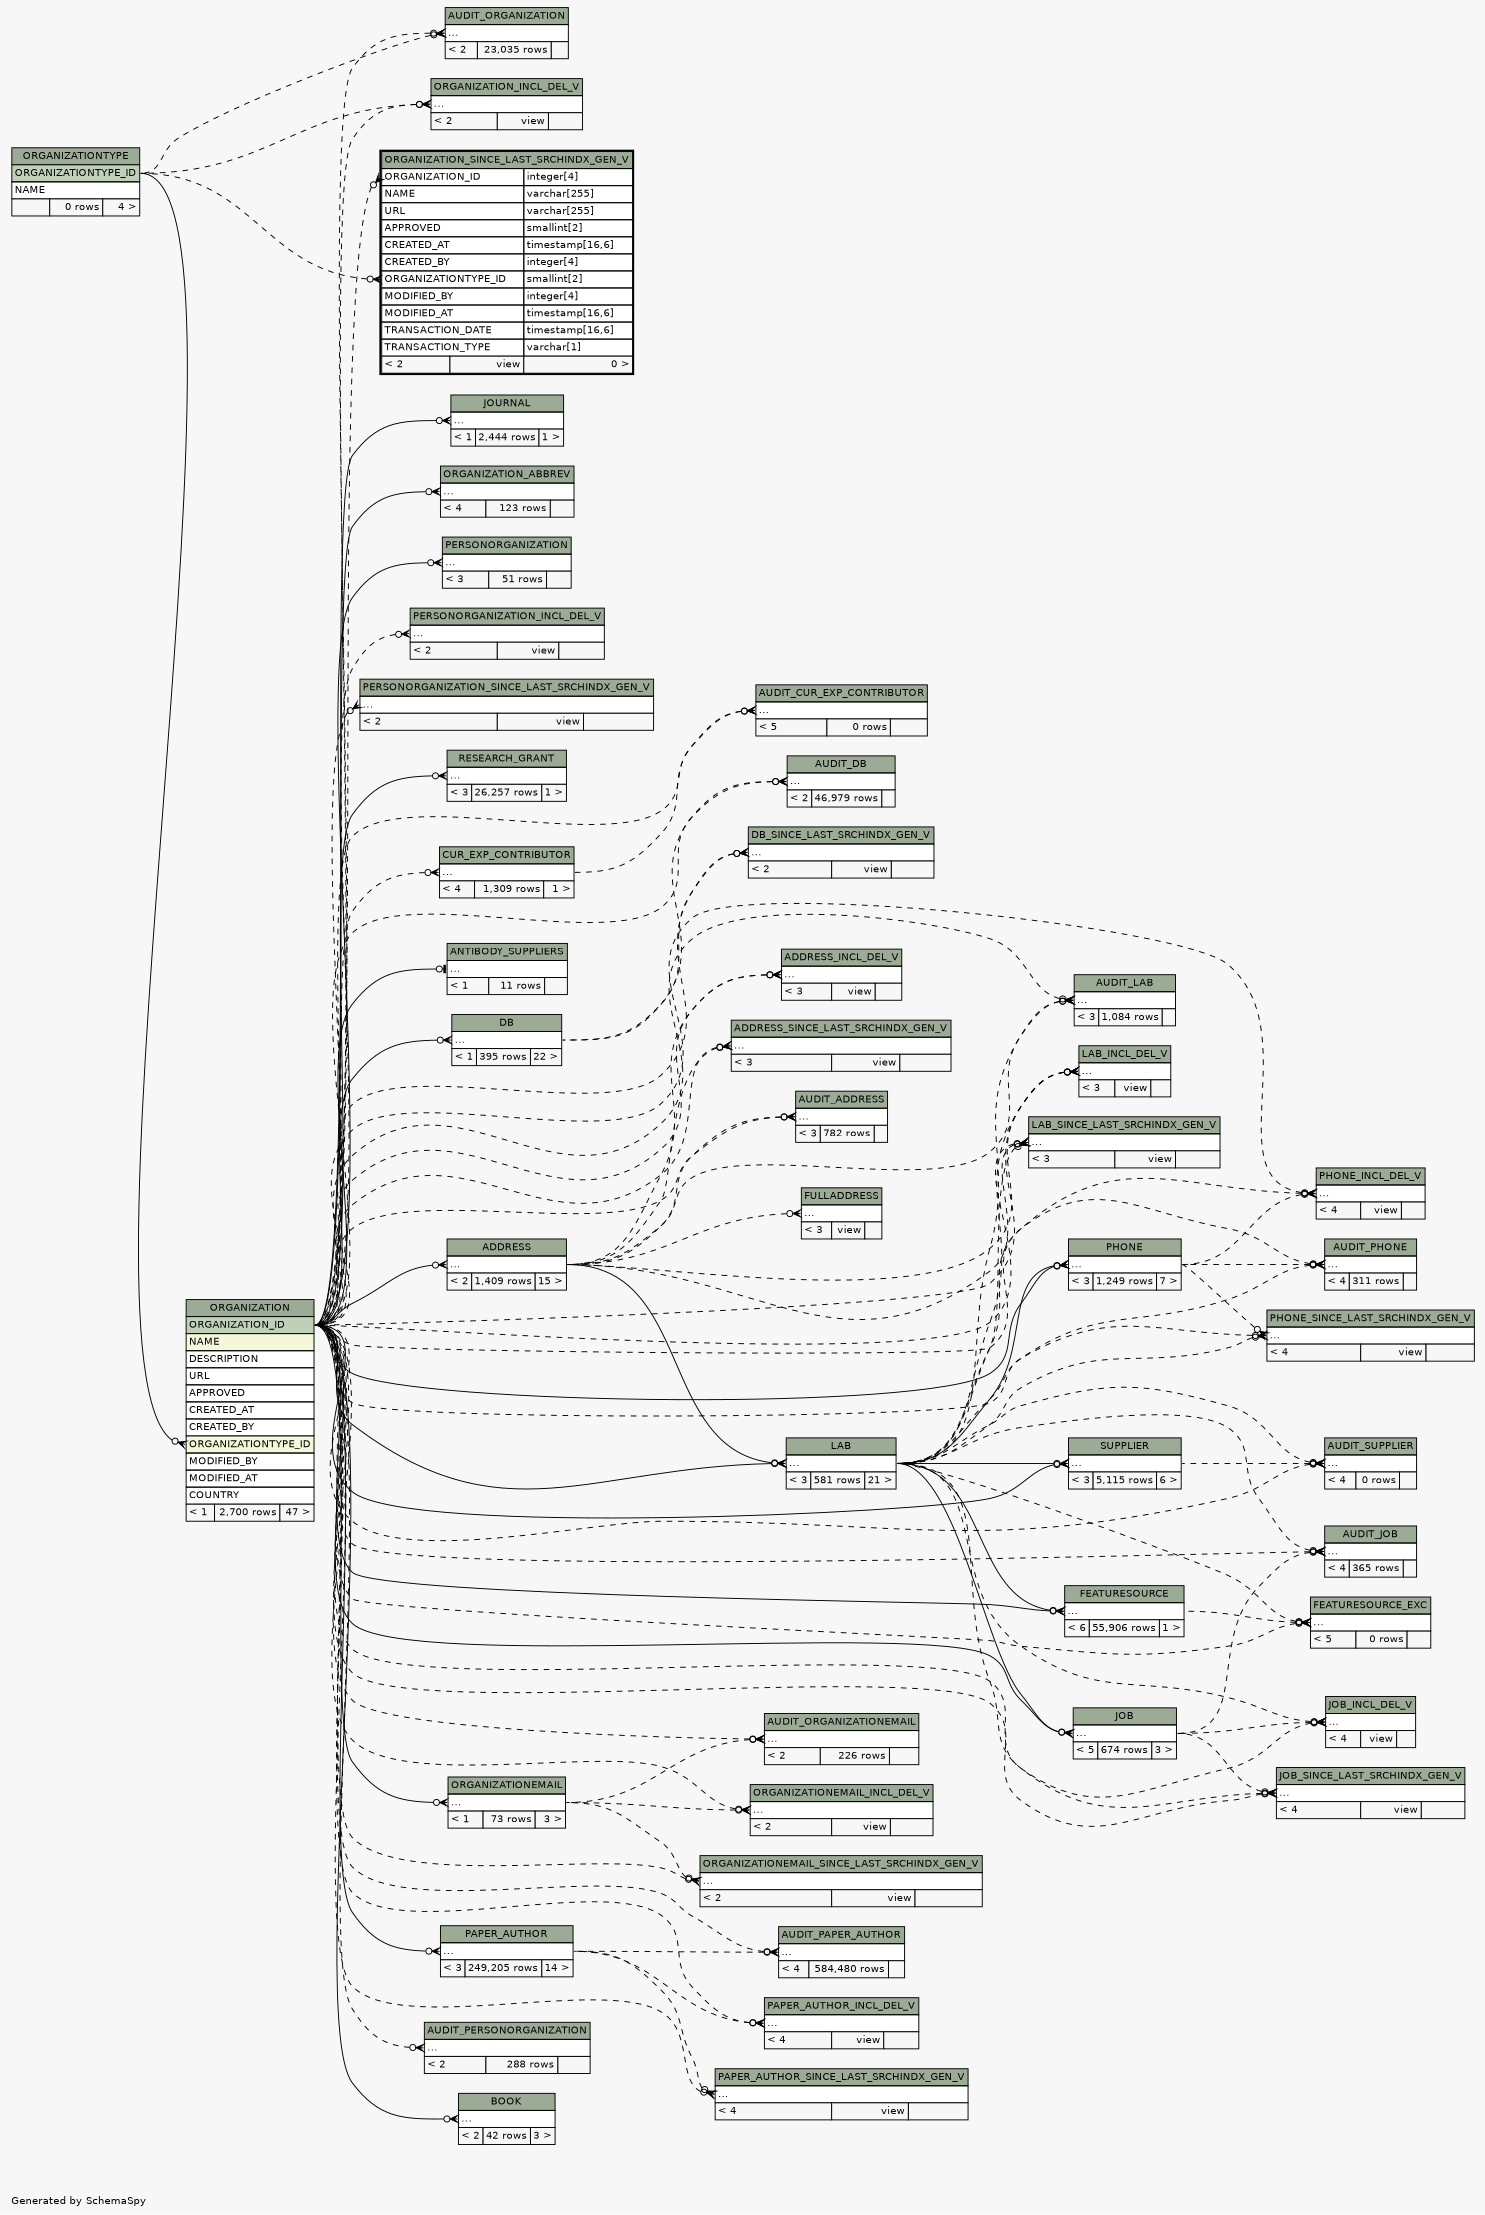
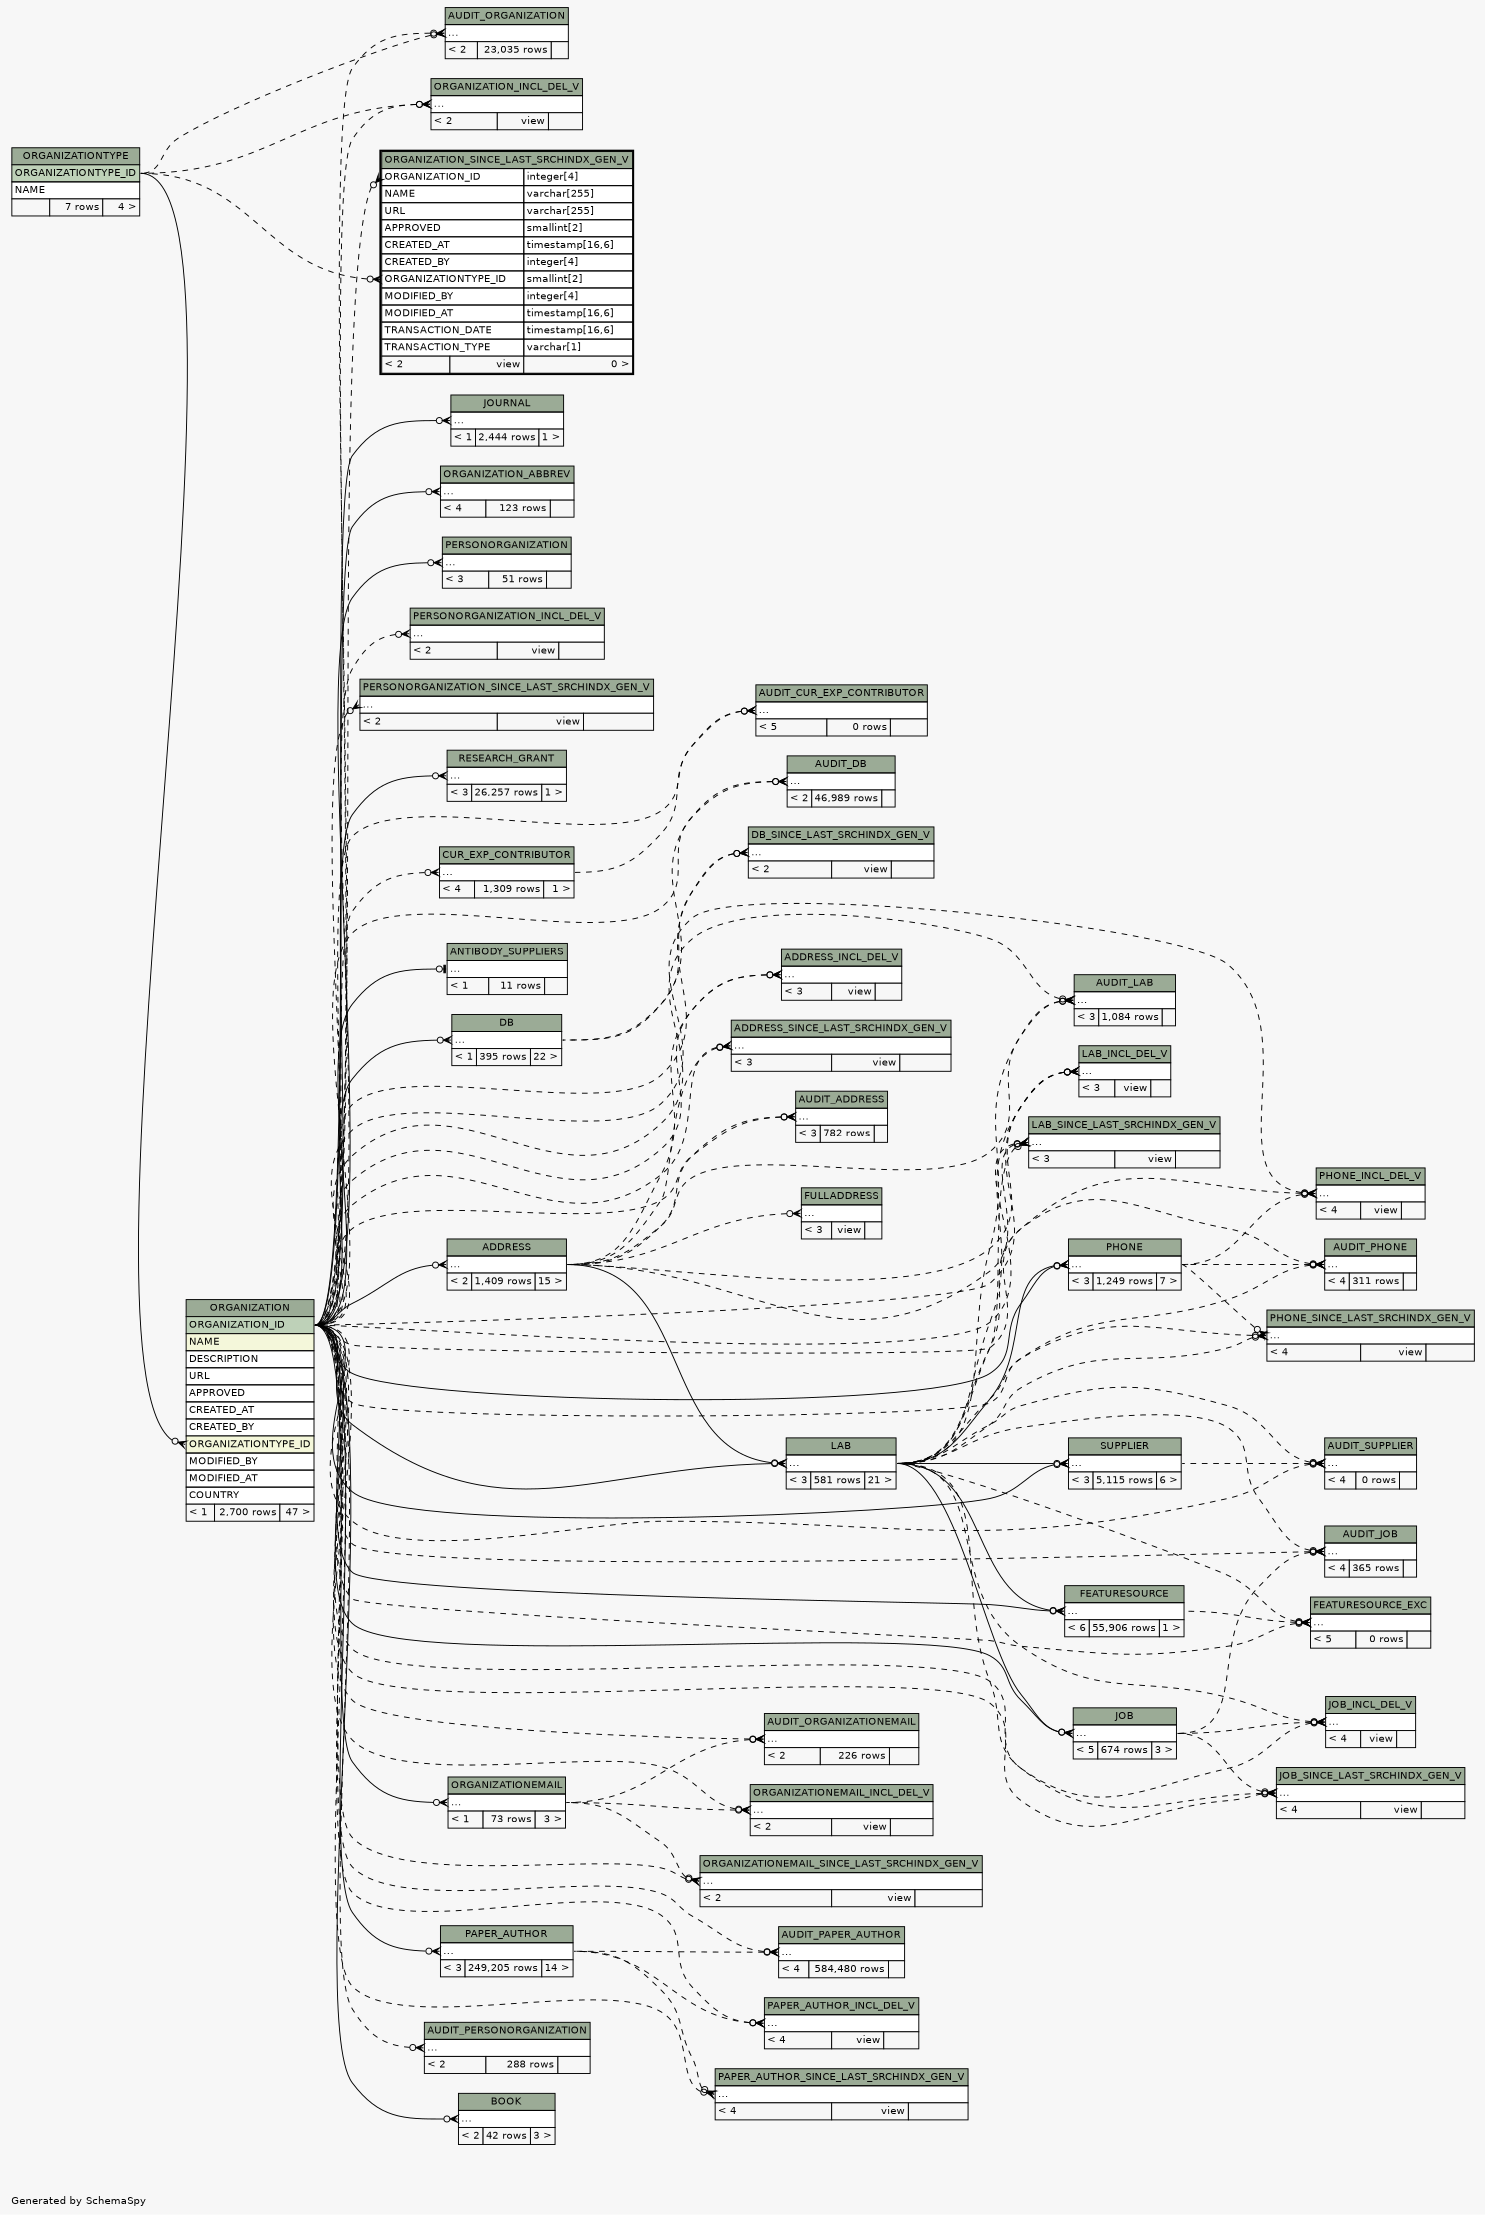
(82, 207) -> (82, 207)
(847, 798) -> (847, 798)
